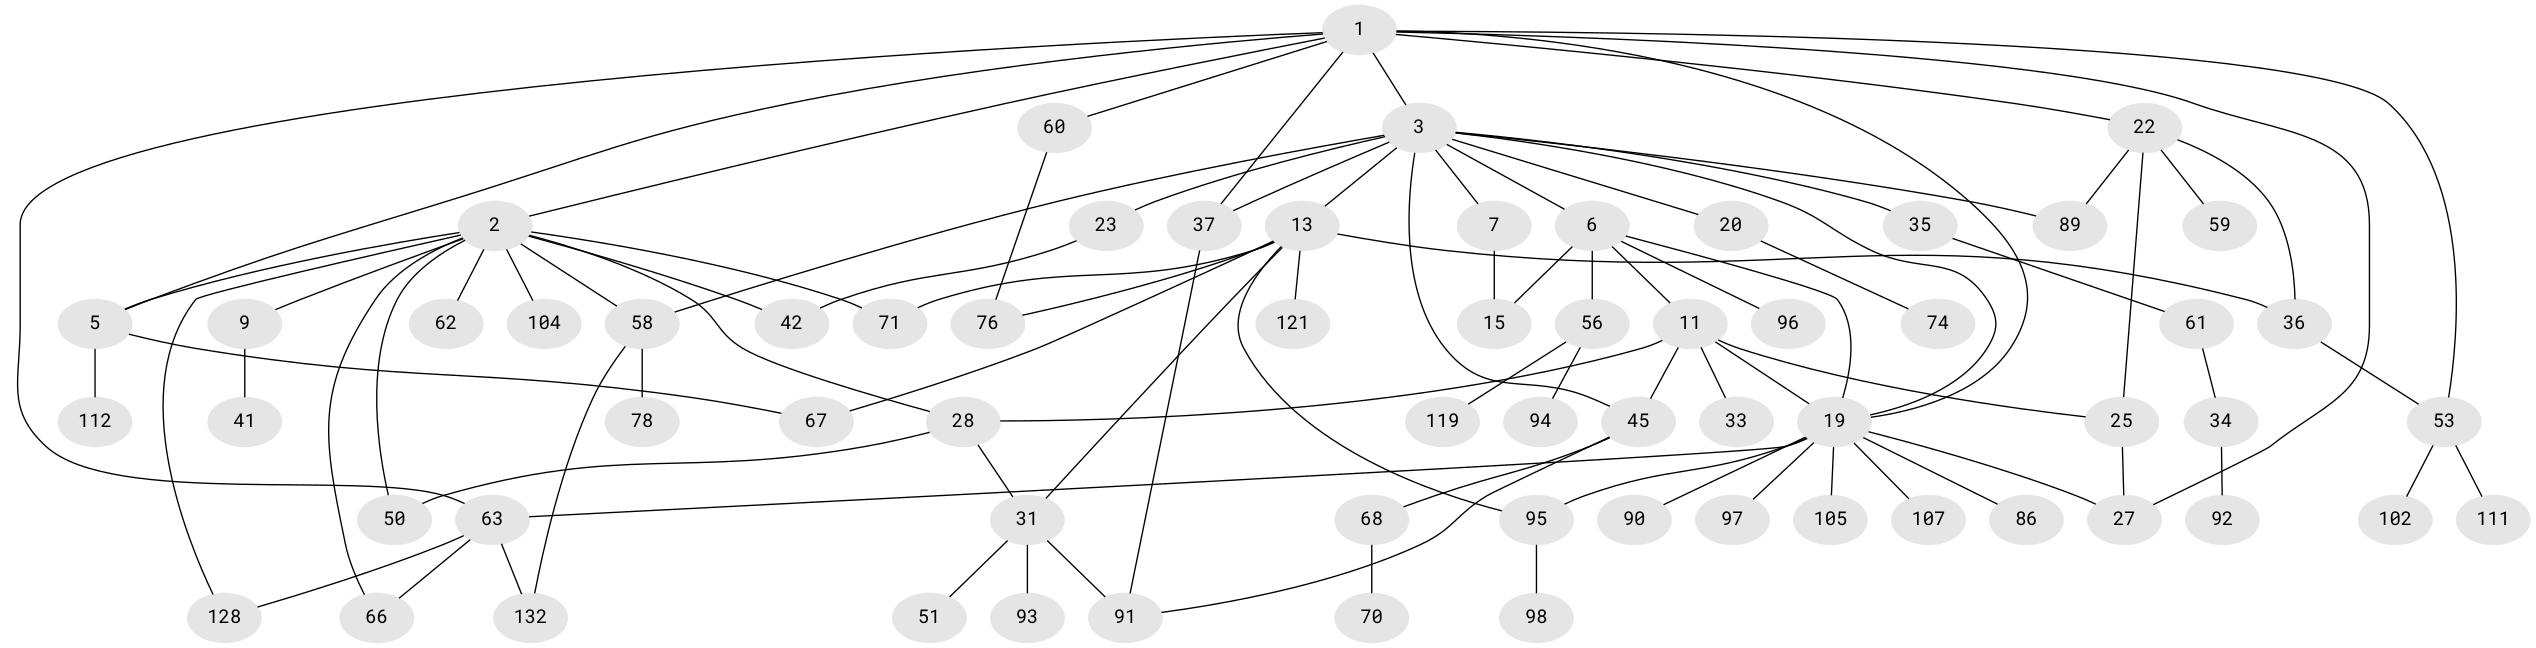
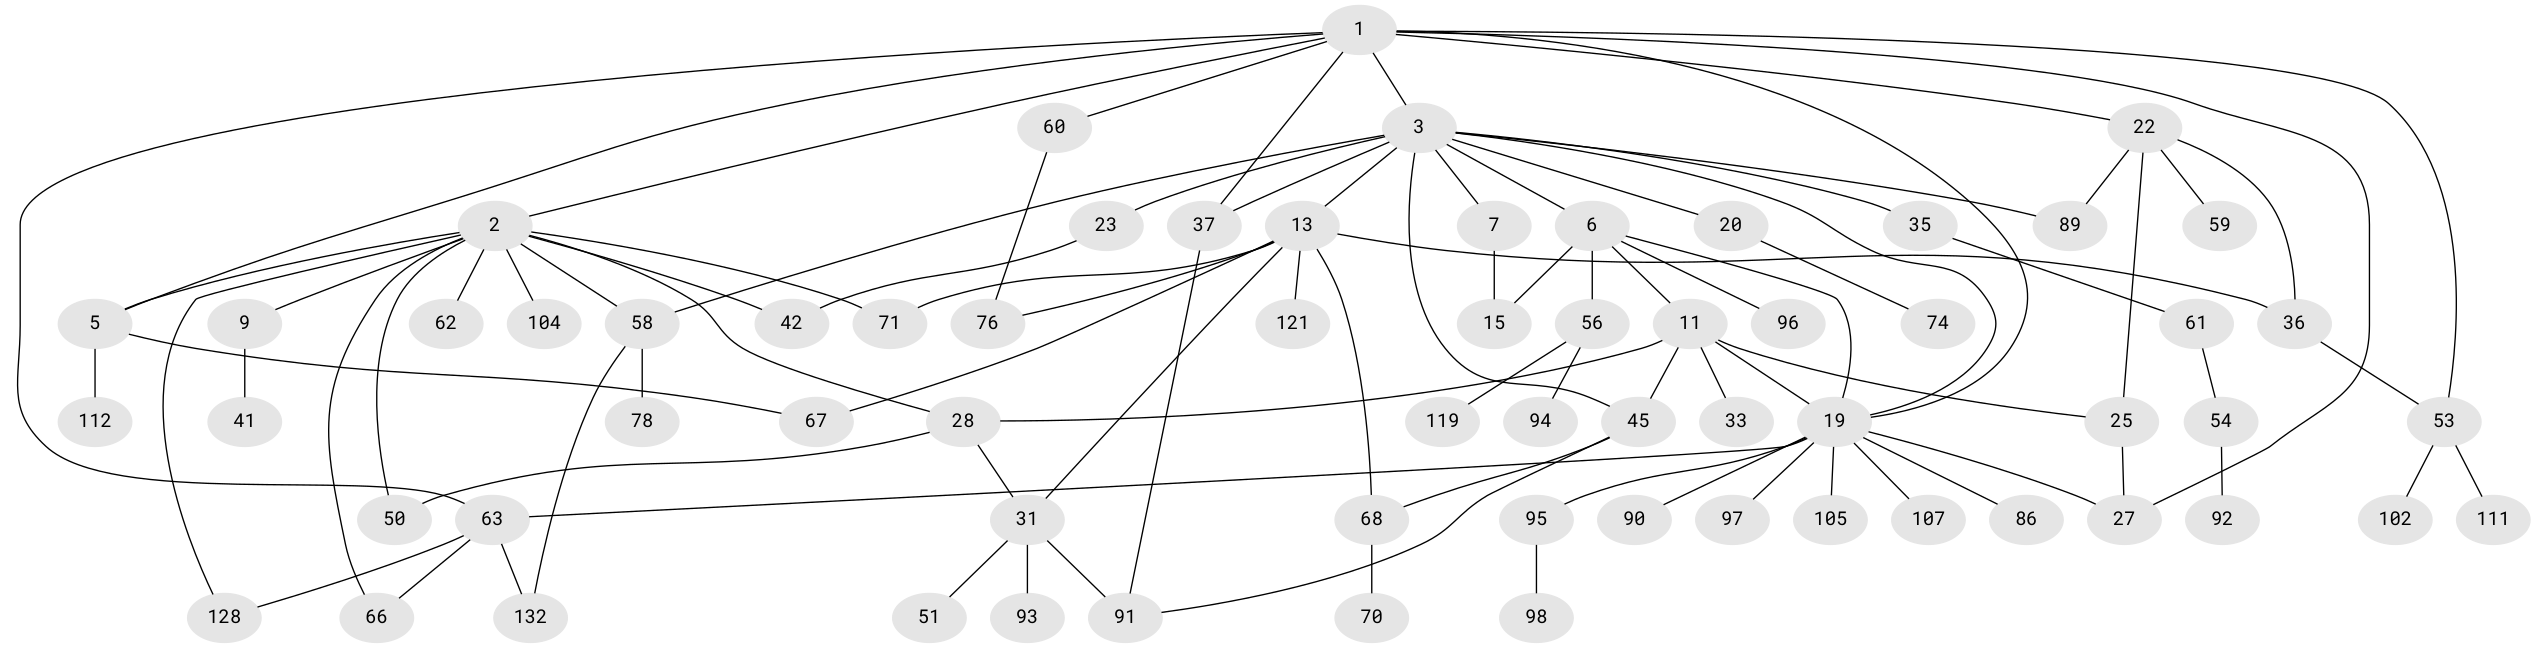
(1309, 422) -> (1359, 368)
(2221, 422) -> (2221, 422)
